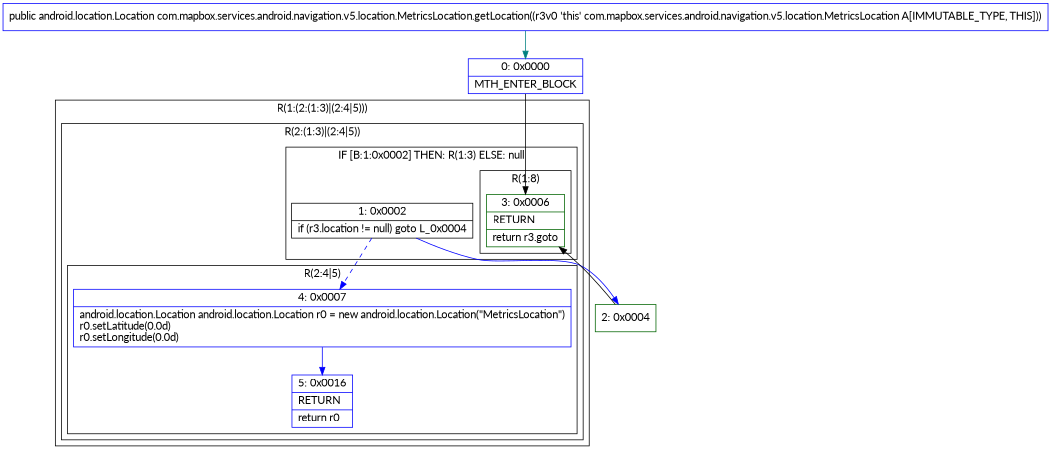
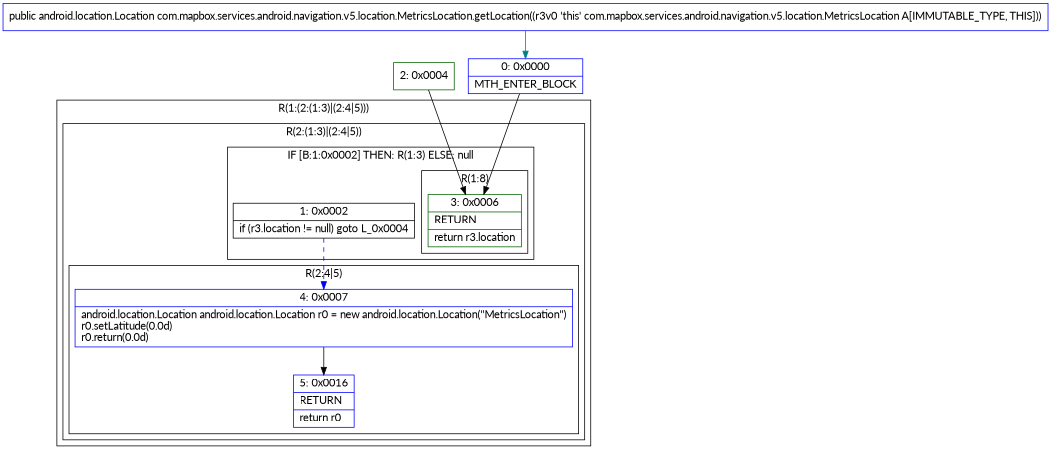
(526, 238) -> (475, 238)
(520, 261) -> none
(129, 338) -> (115, 338)
(322, 357) -> (324, 357)
